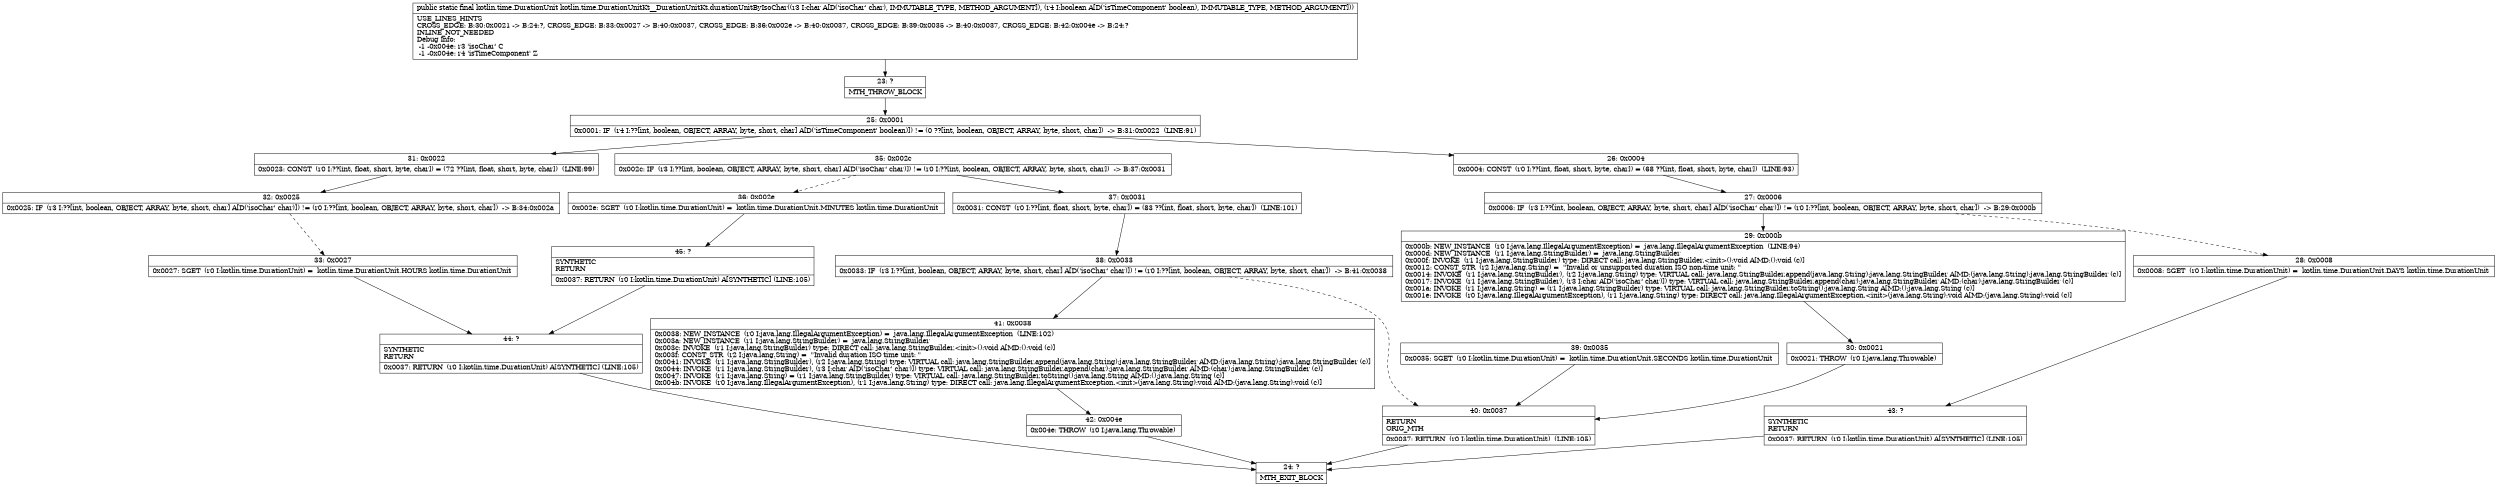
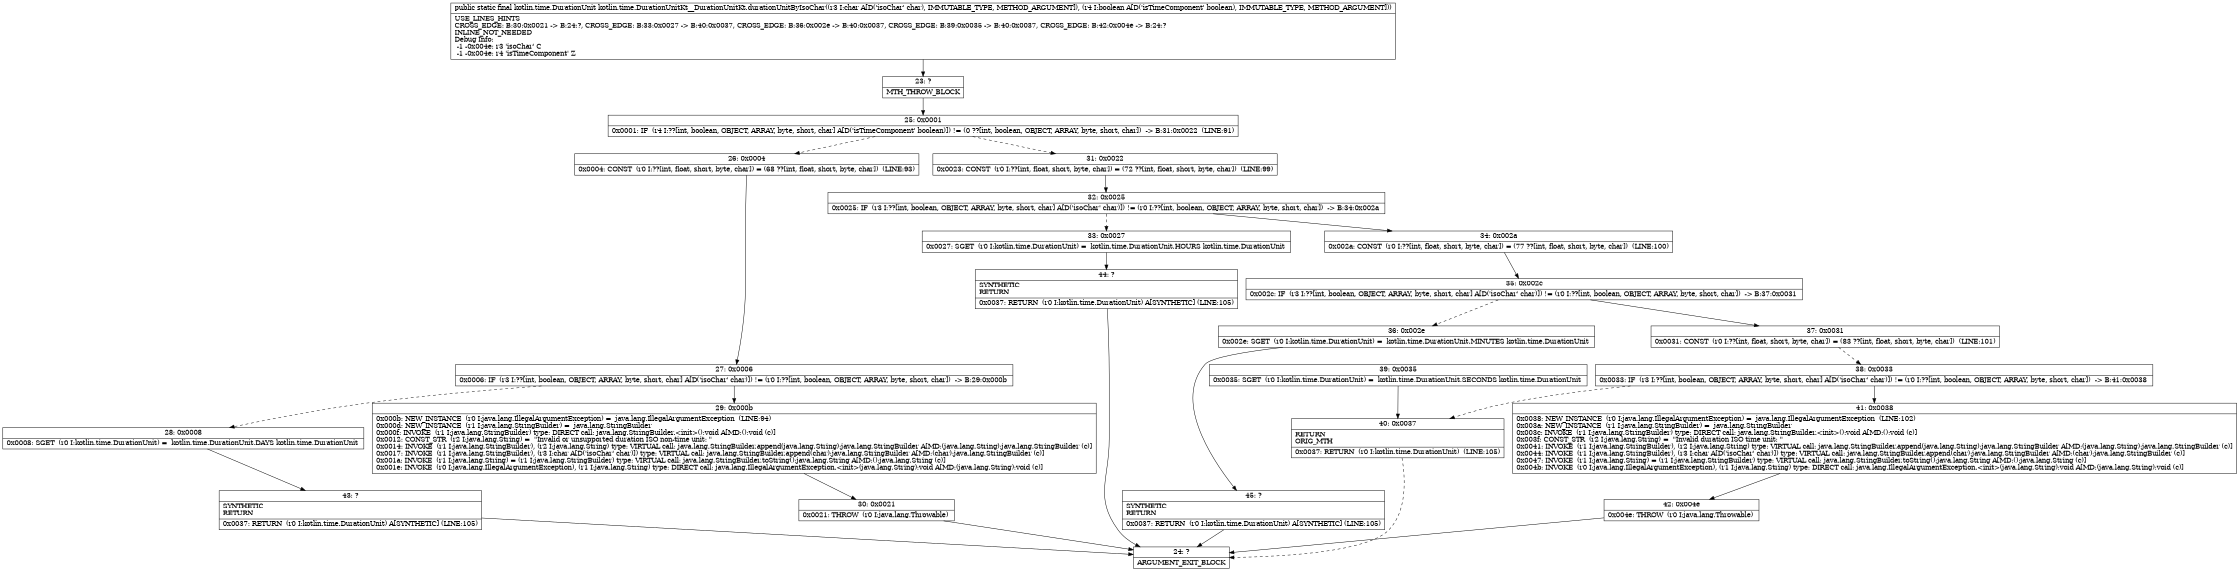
(658, 145) -> (1012, 145)
(1268, 146) -> (837, 145)
(1121, 232) -> (1848, 354)
none -> (1499, 242)
(599, 309) -> (1212, 537)
(1725, 402) -> (1036, 535)
(1370, 454) -> (1351, 546)
(1291, 478) -> (1181, 563)
